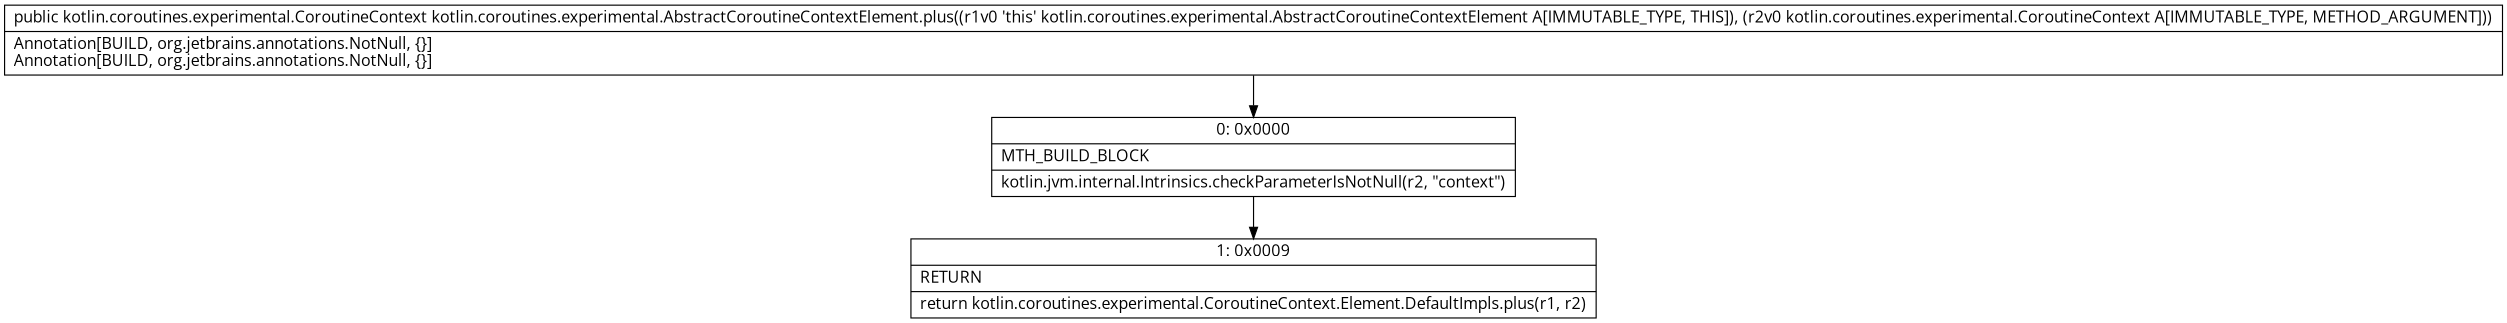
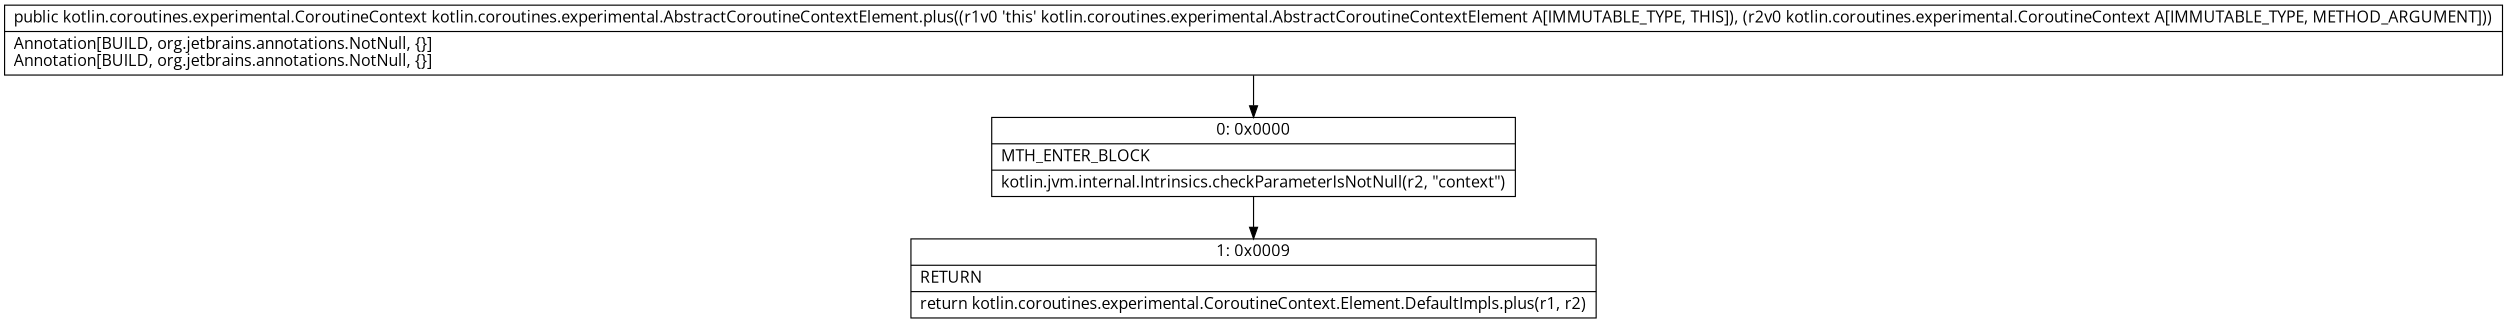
(1075, 156) -> (1075, 156)
